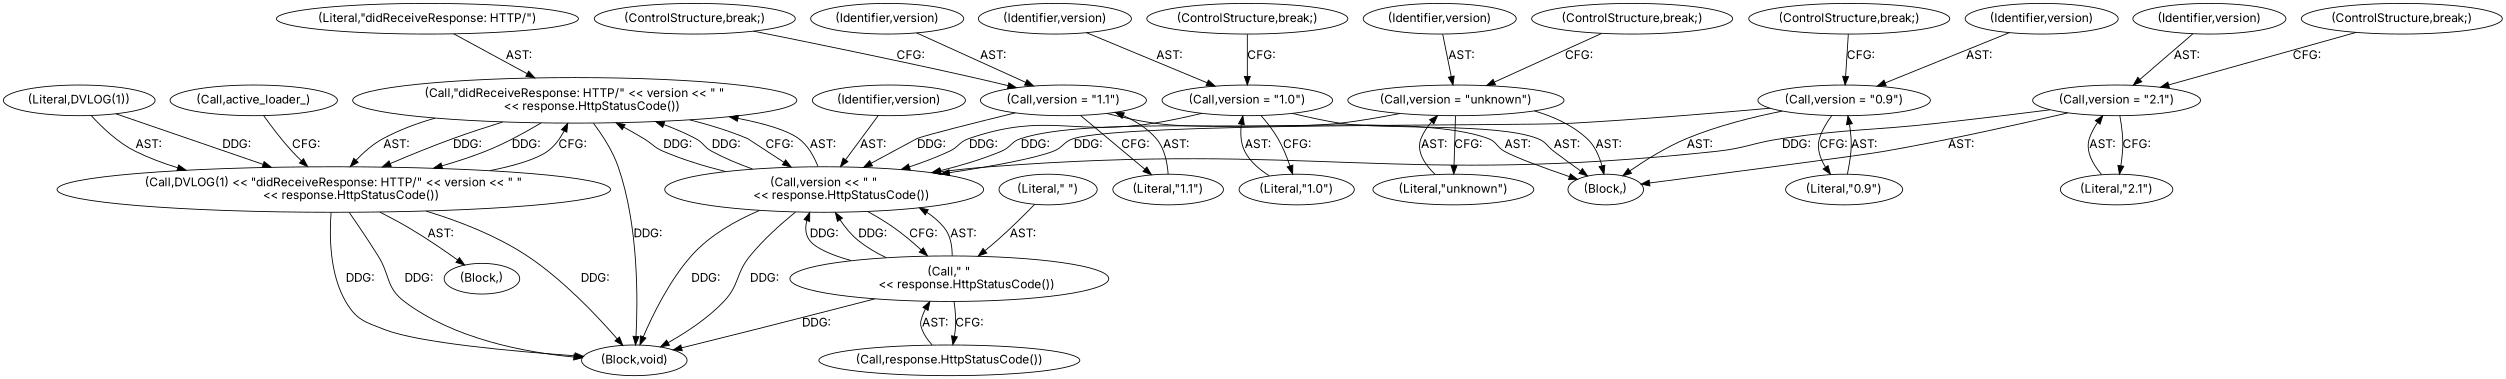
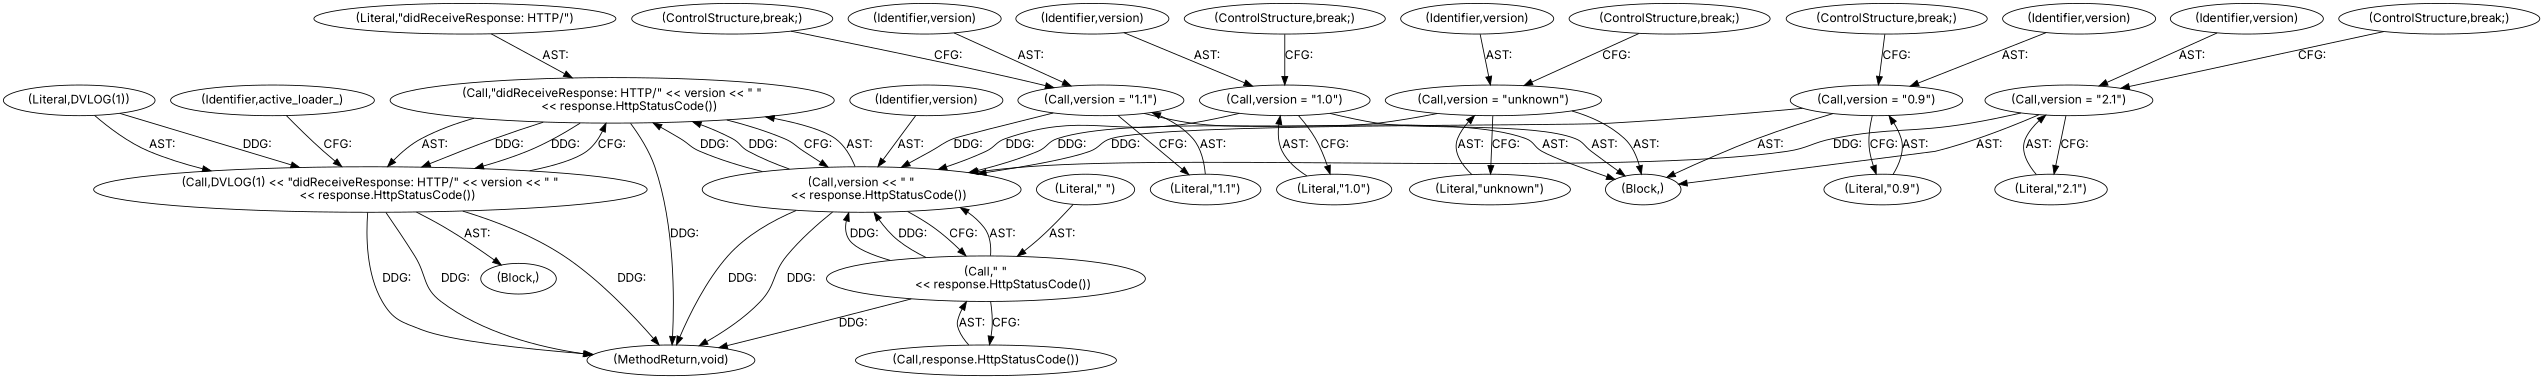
(254, 100) -> (272, 100)
(634, 360) -> (671, 360)
